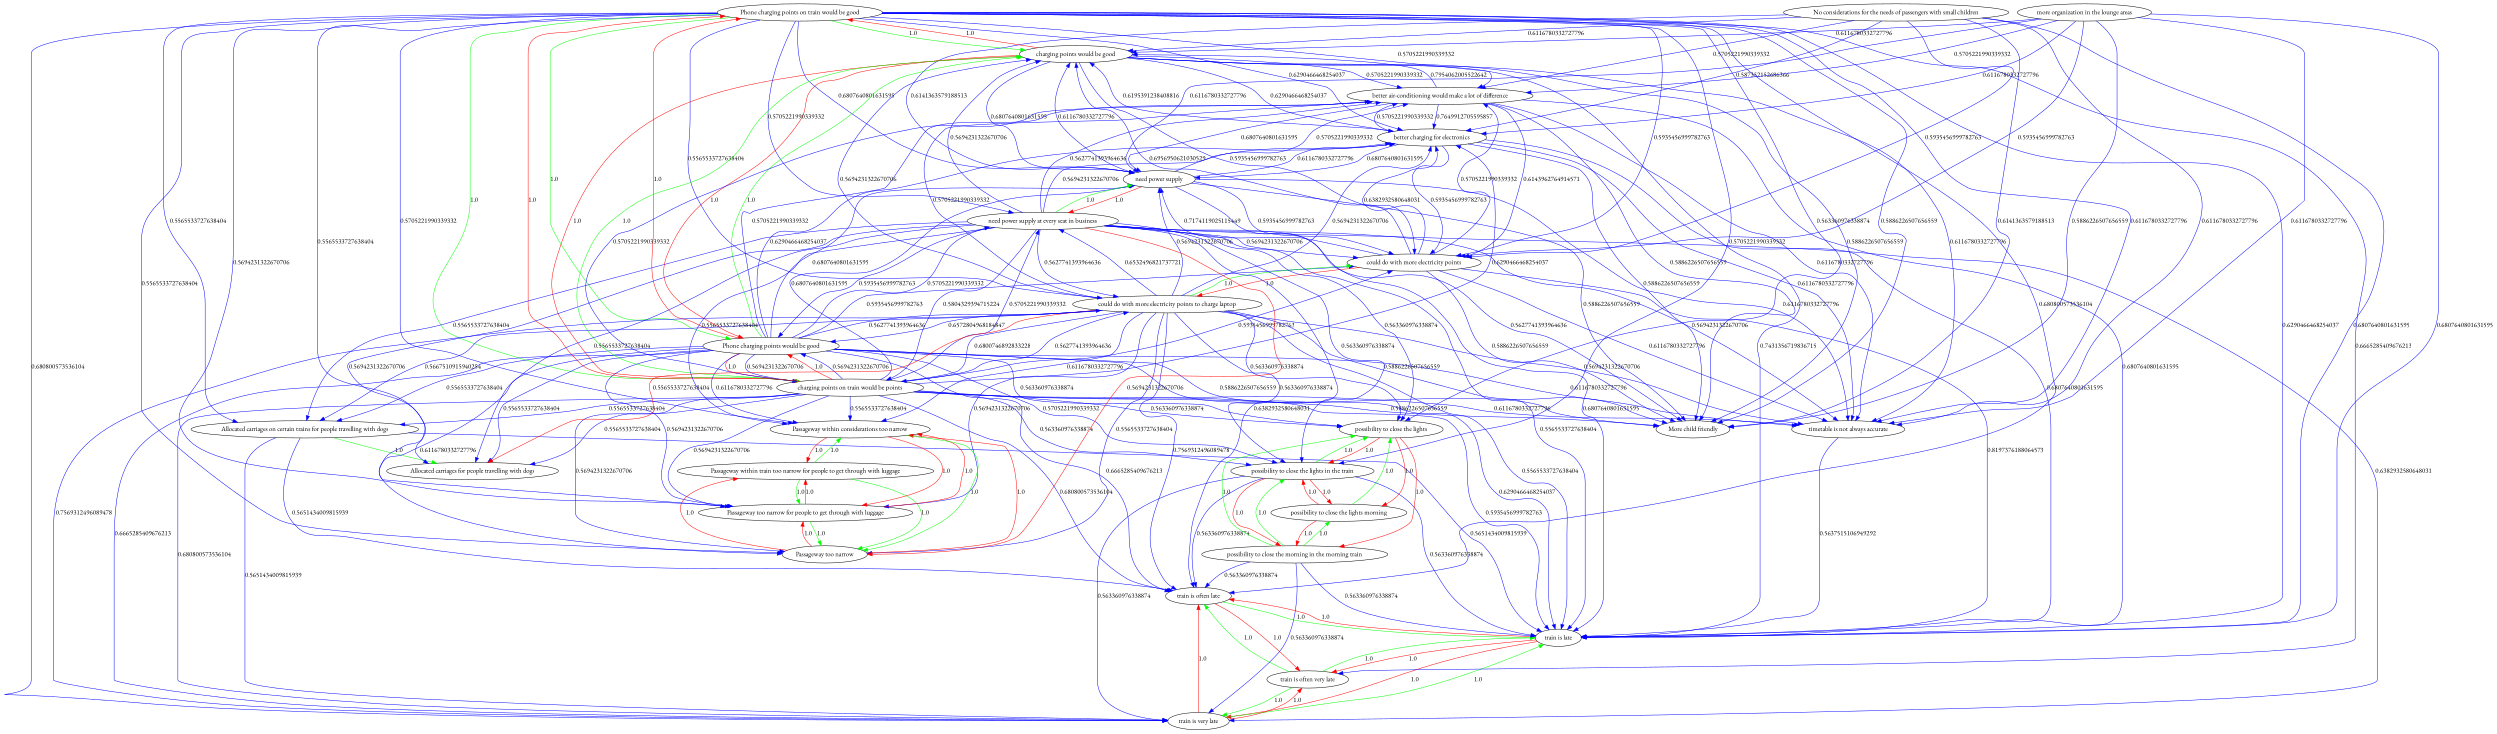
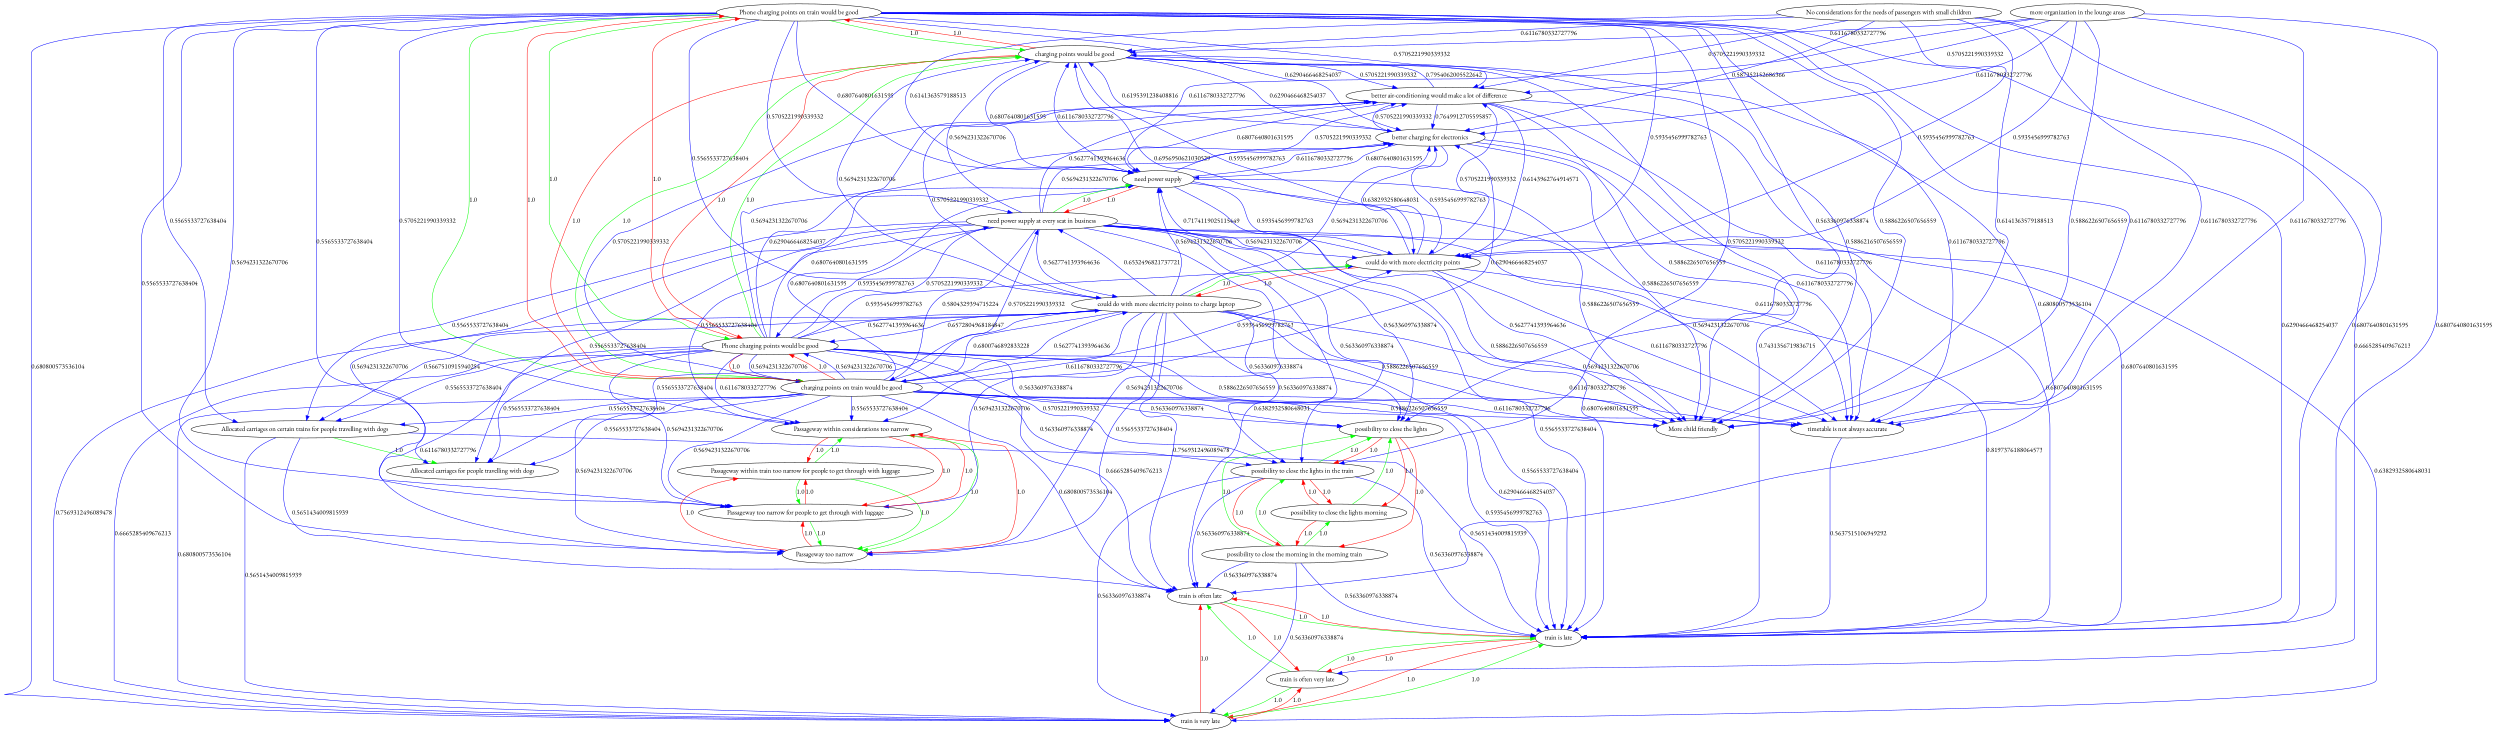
(780, 221) -> (779, 221)
(1875, 242) -> (1874, 242)
(777, 372) -> (779, 372)
(1171, 376) -> (1170, 376)
(850, 388) -> (852, 388)
